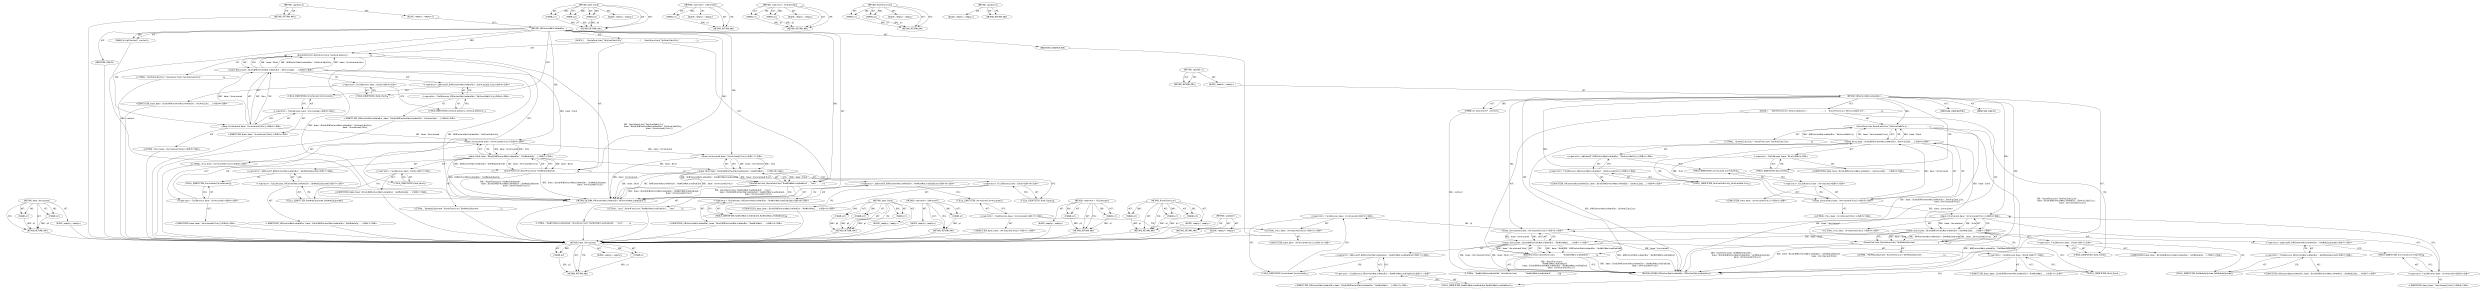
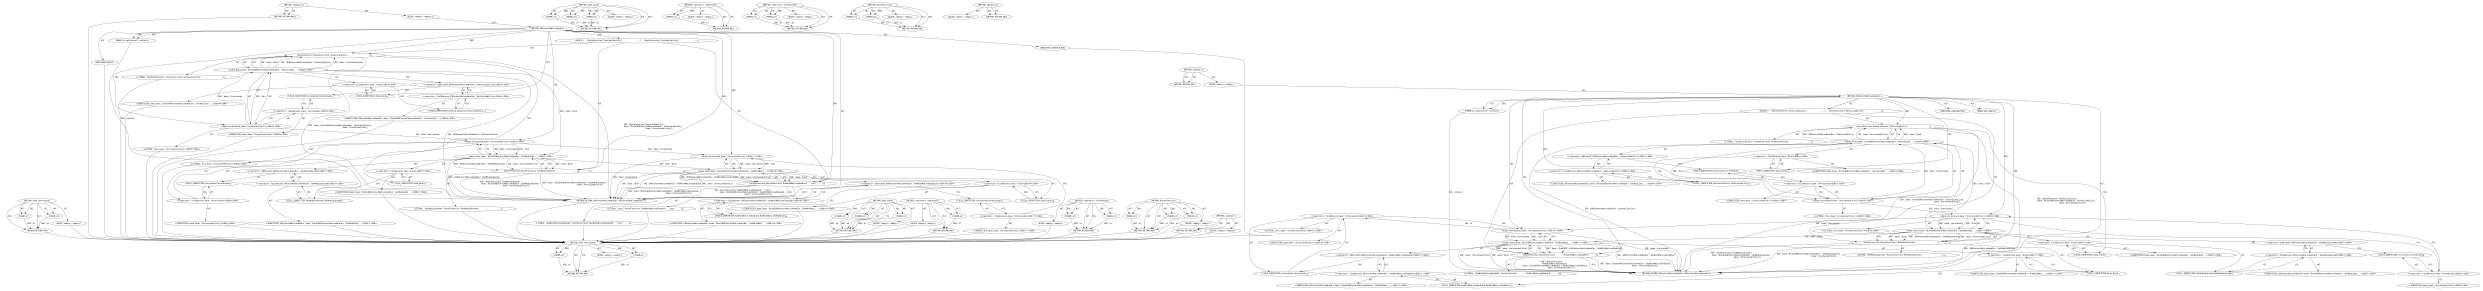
(1151, 226) -> (939, 168)
(1799, 233) -> (1451, 219)
(1296, 236) -> (1334, 233)
